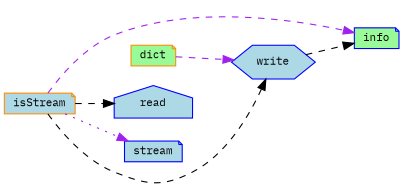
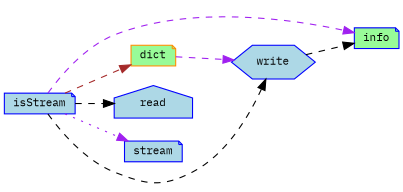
none -> (93, 81)
(40, 104) -> (40, 104)
